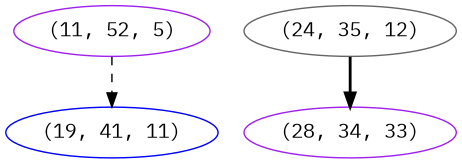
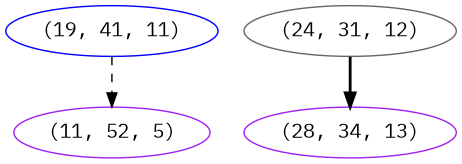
(350, 31) -> (350, 31)
(112, 75) -> (112, 75)
(350, 133) -> (350, 133)
